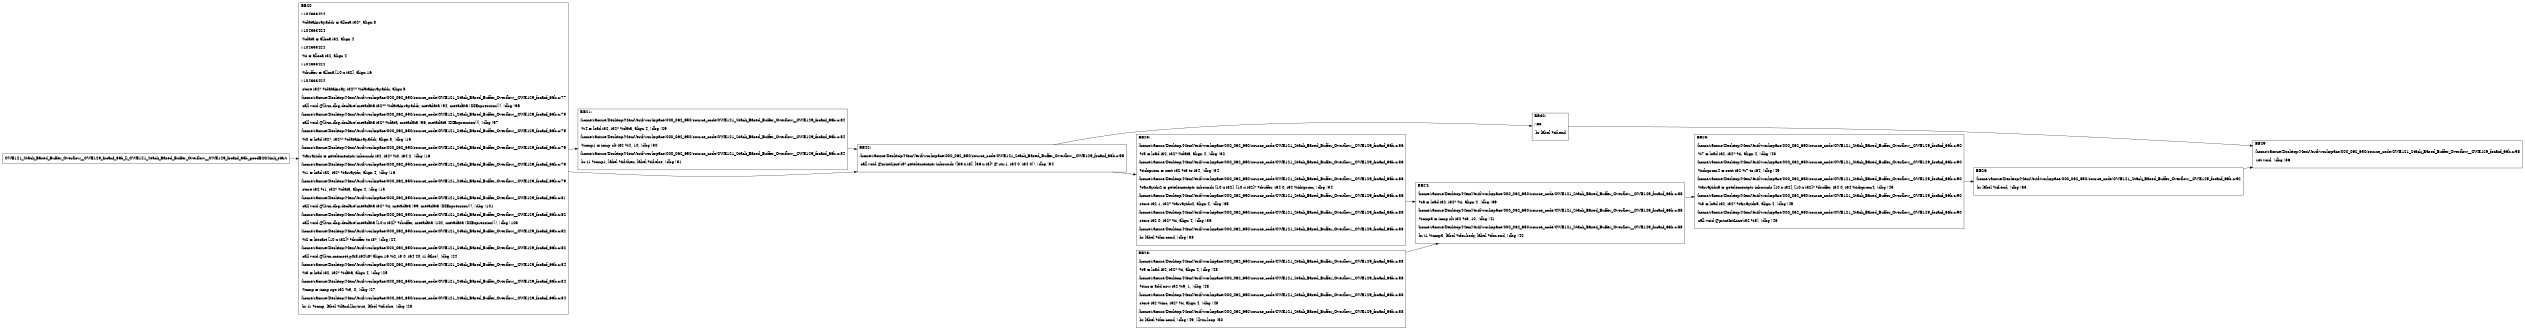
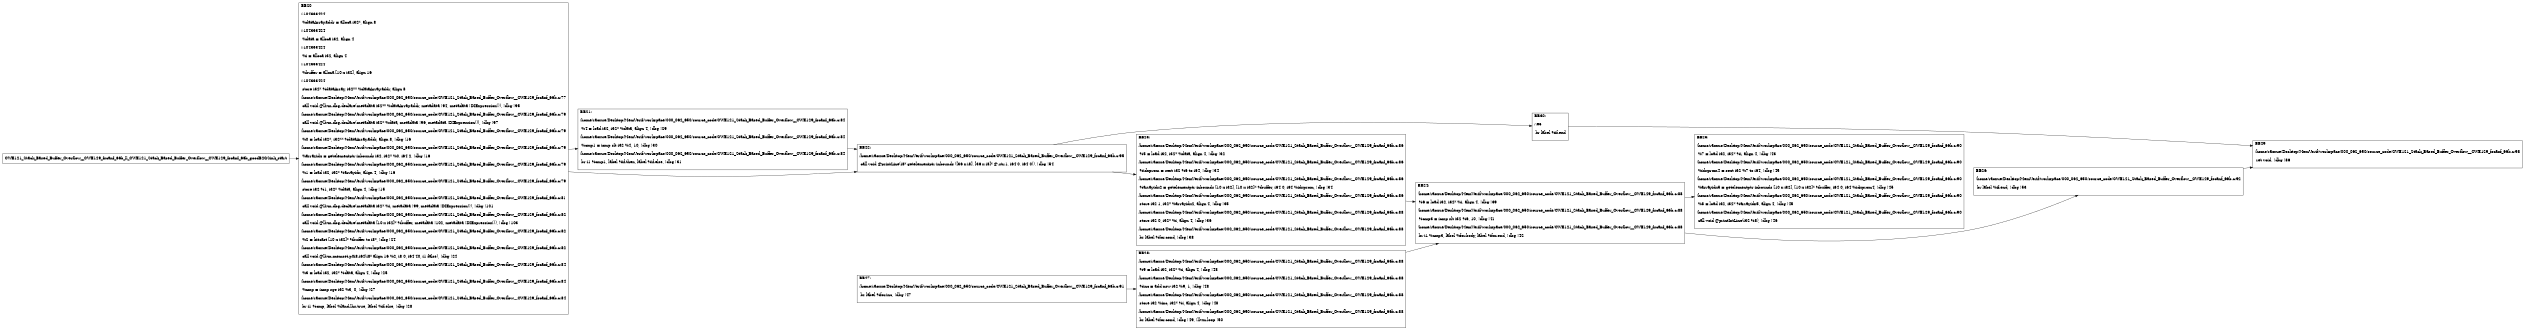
(1967, 181) -> (1883, 240)
none -> (992, 289)
